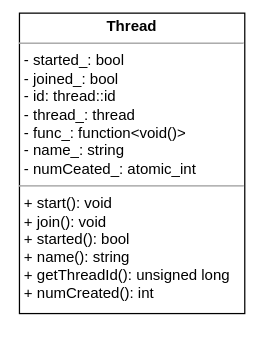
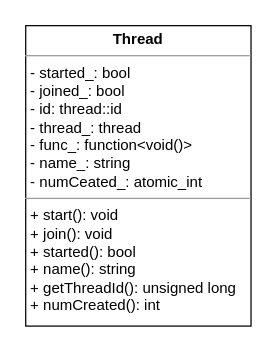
(132, 163) -> (138, 176)
